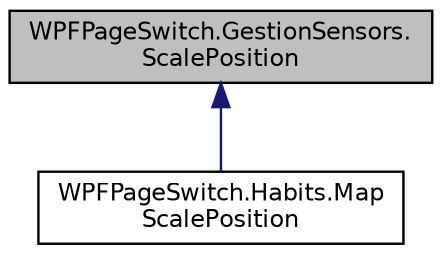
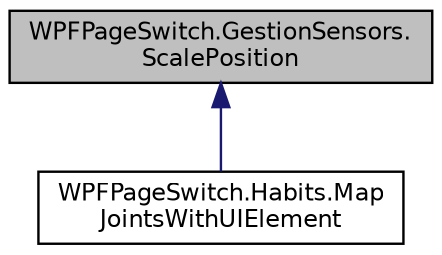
(221, 208) -> (221, 208)
